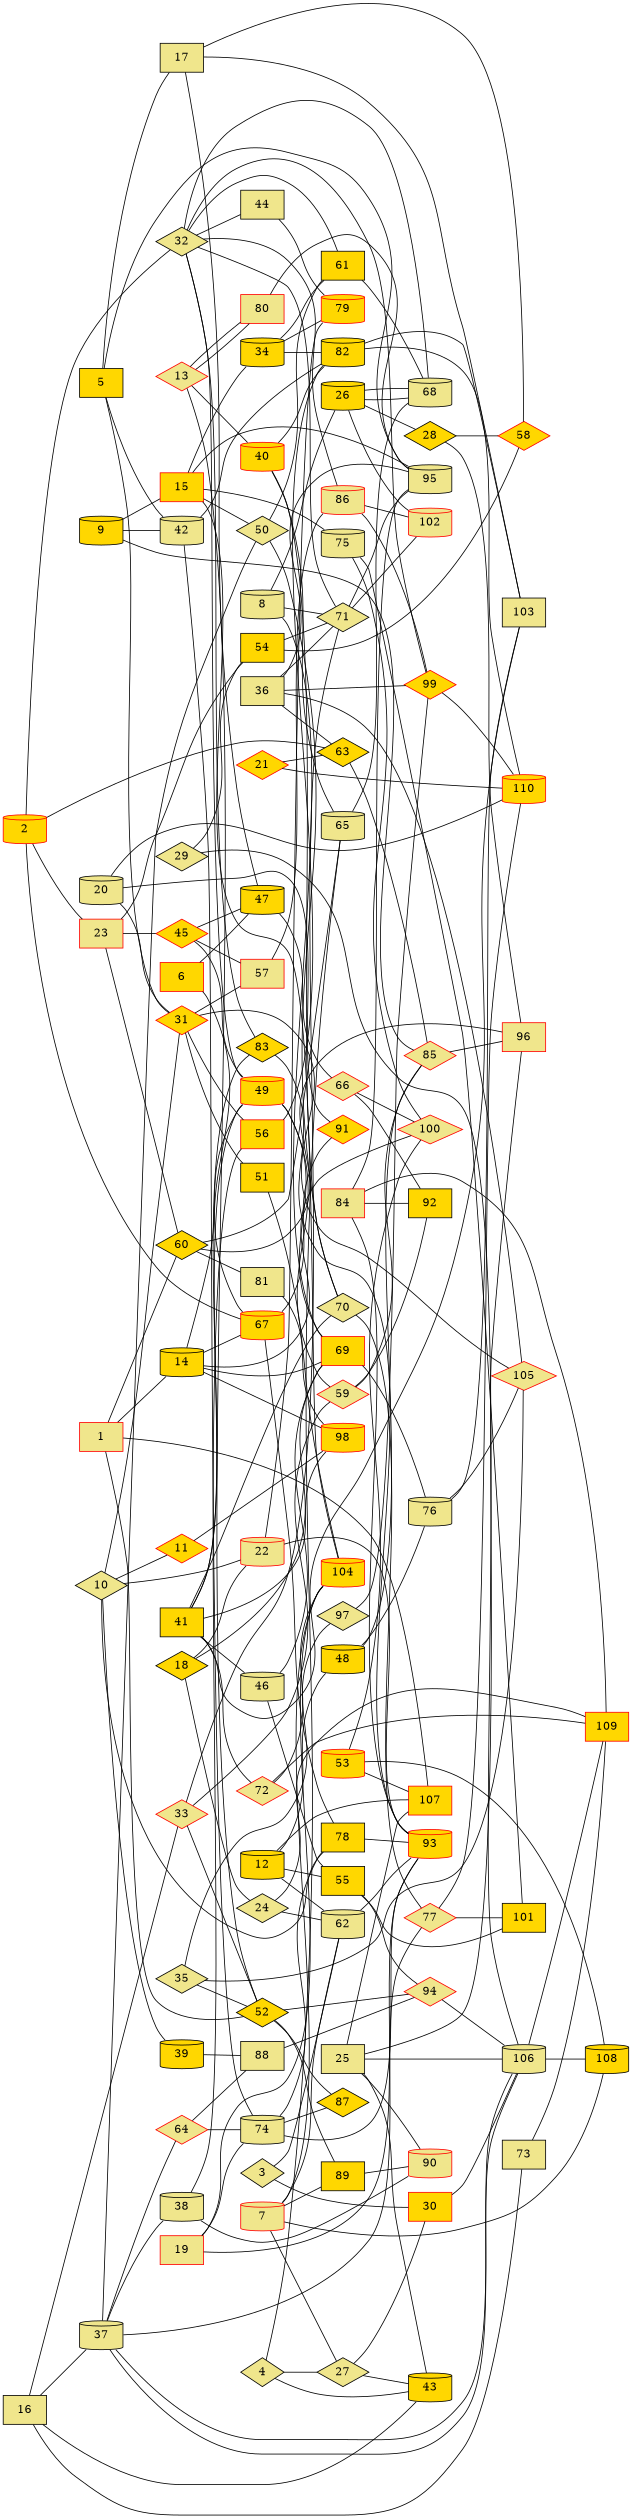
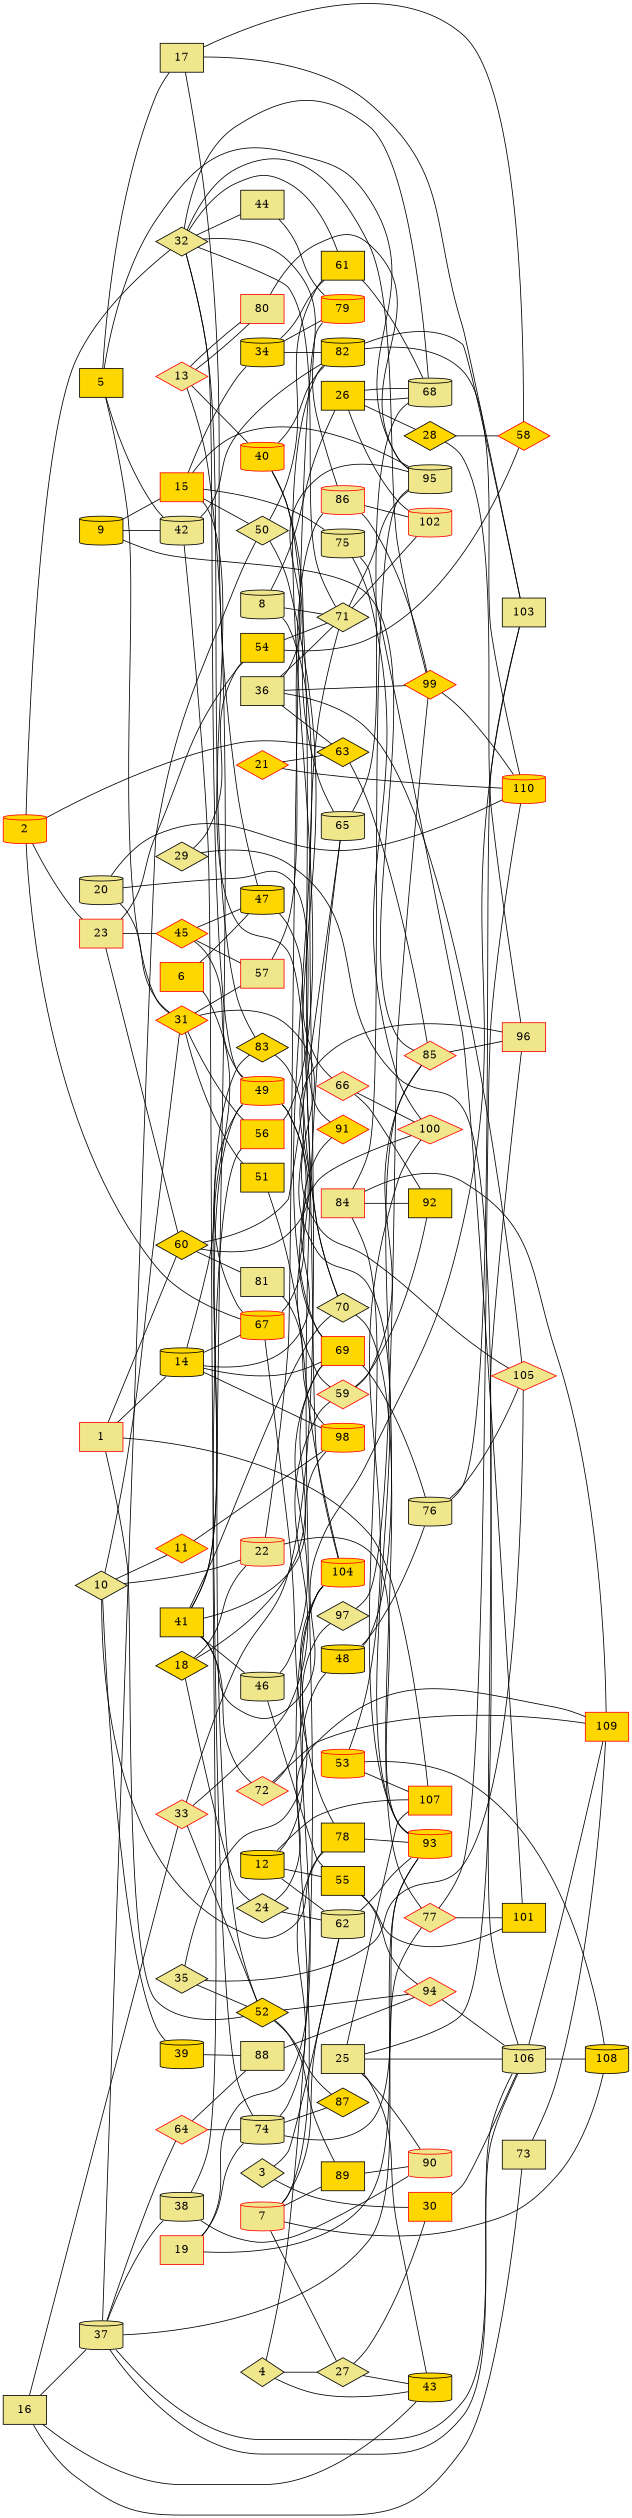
(343, 396) -> (343, 396)
